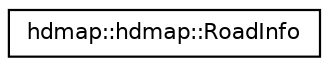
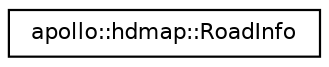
(164, 33) -> (164, 33)
